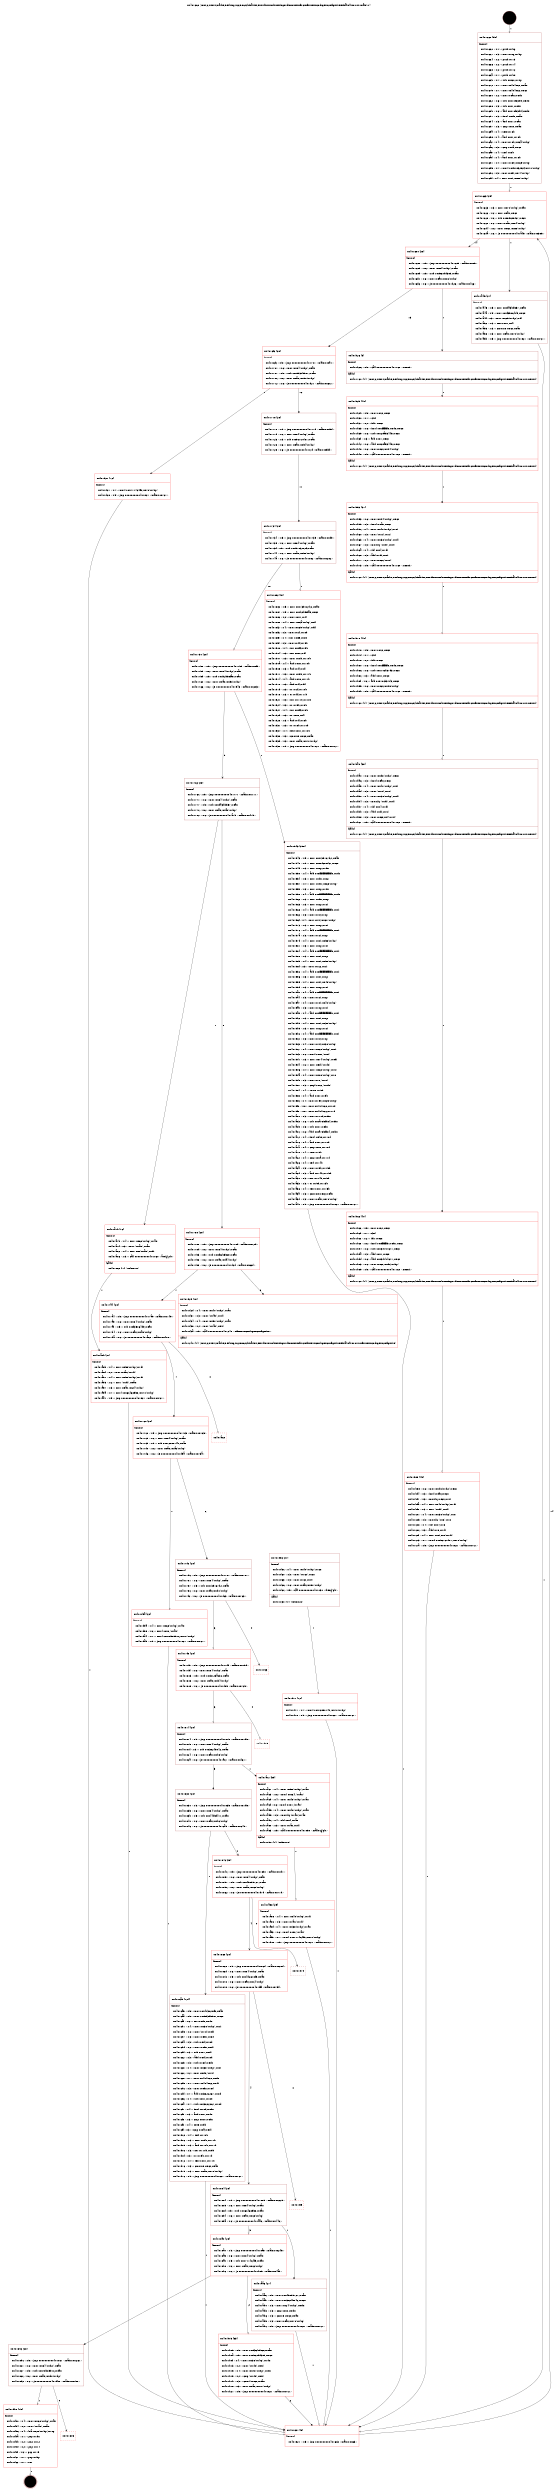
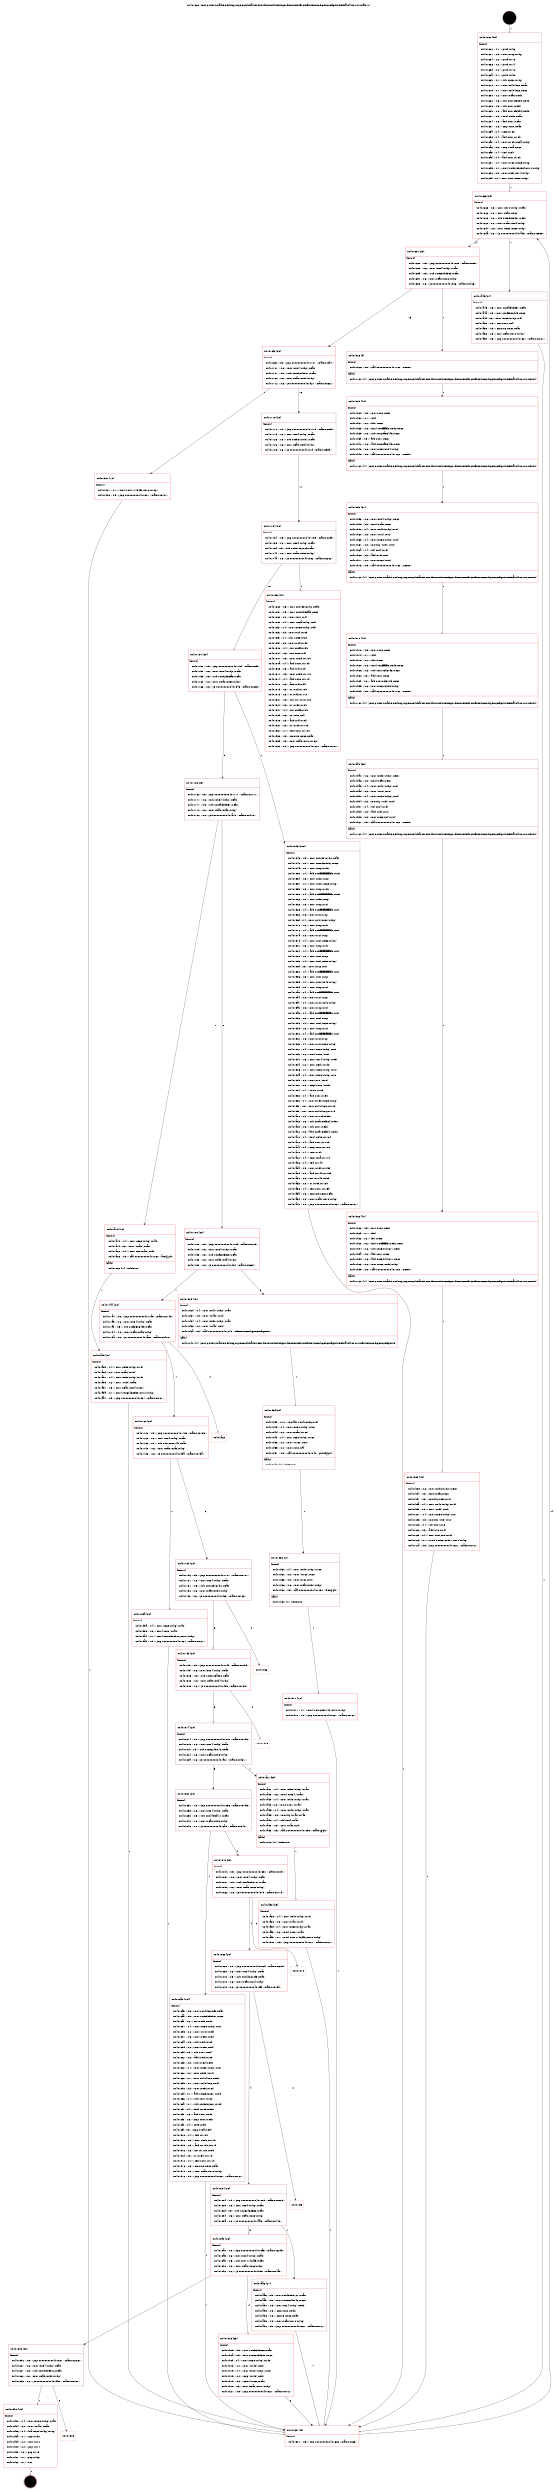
none -> (299, 1438)
